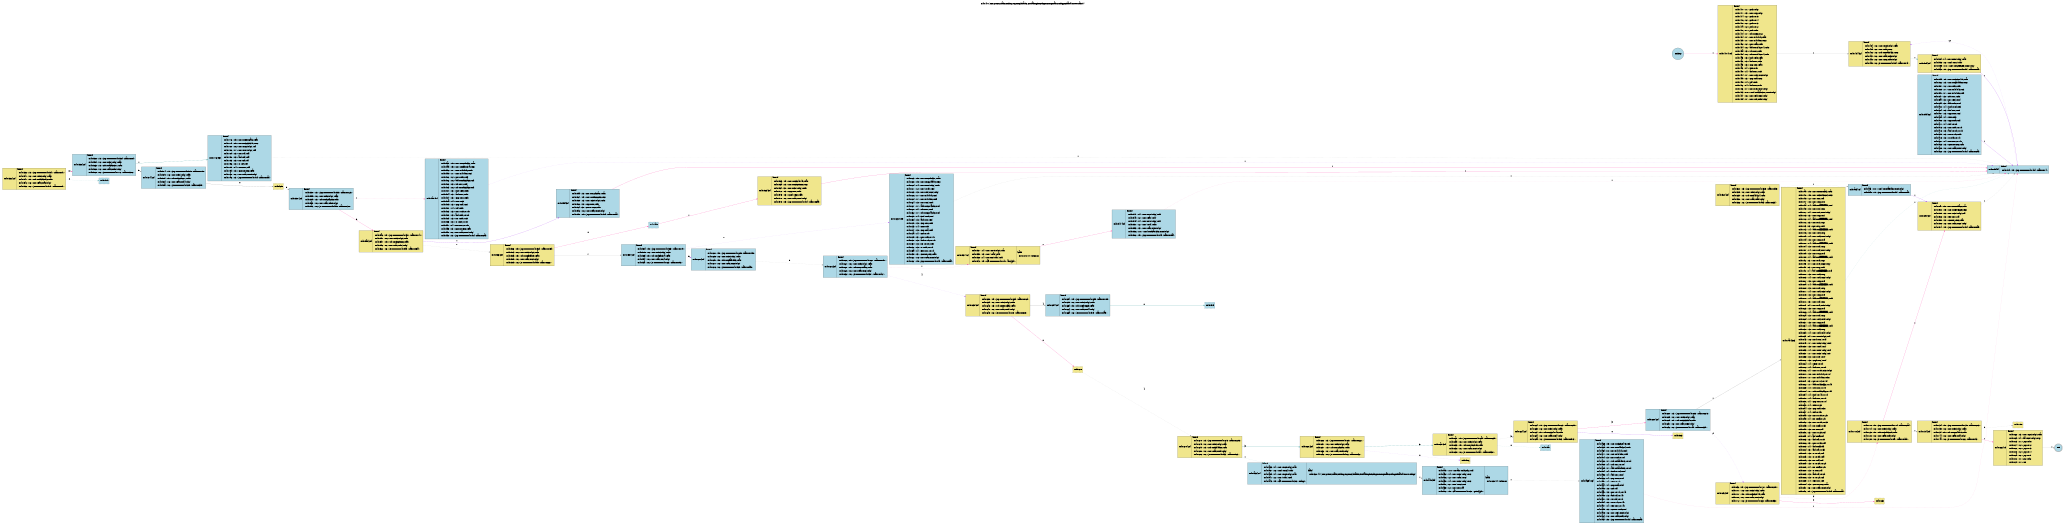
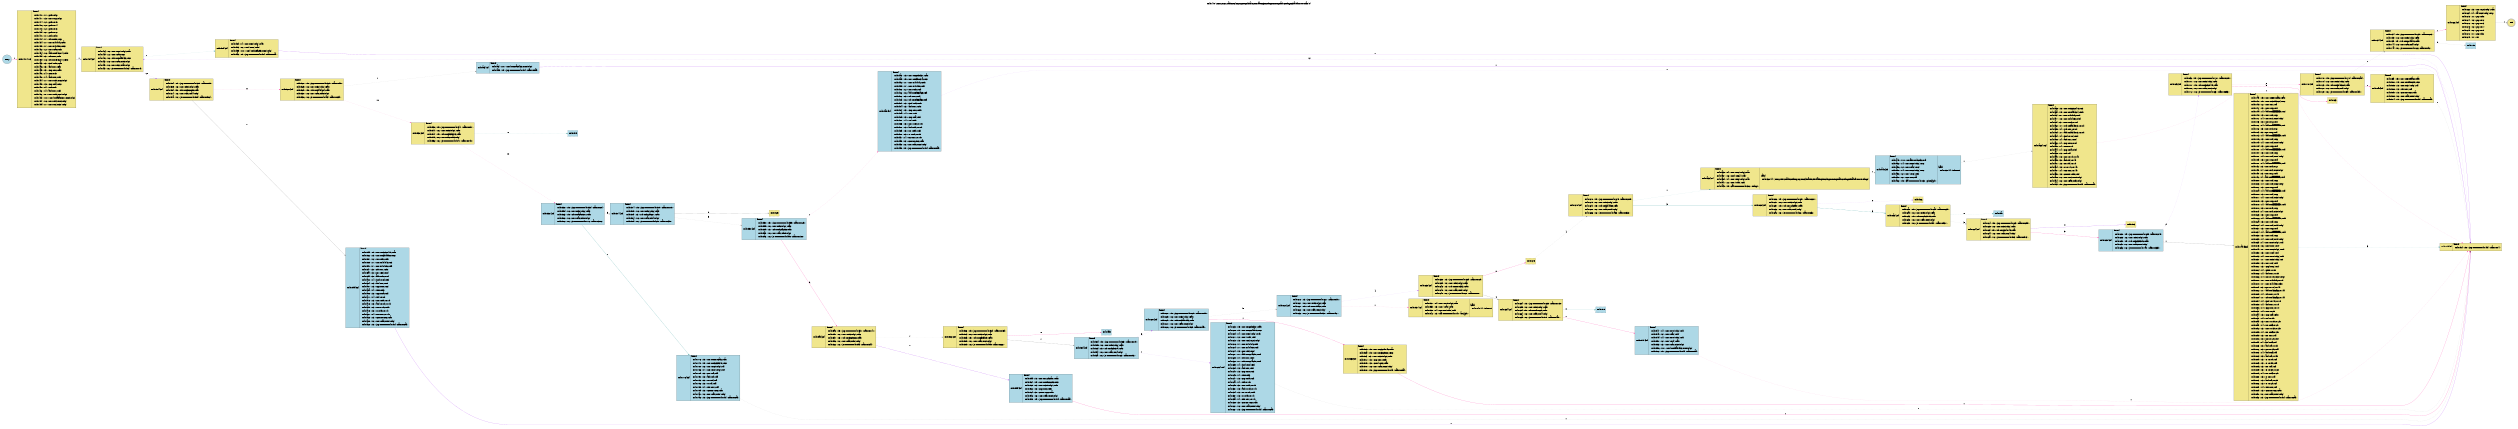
(1678, 54) -> (7, 59)
none -> (181, 90)
none -> (377, 111)
(2018, 170) -> (2471, 247)
(286, 189) -> (708, 221)
(1919, 198) -> (1576, 66)
(1914, 202) -> (2367, 246)
(708, 211) -> (1278, 323)
(1075, 239) -> (1598, 325)
(1078, 305) -> (1531, 310)
(2018, 425) -> (2471, 46)
(2058, 448) -> (2511, 23)
(1332, 474) -> (1785, 179)
(1612, 481) -> (2065, 146)
